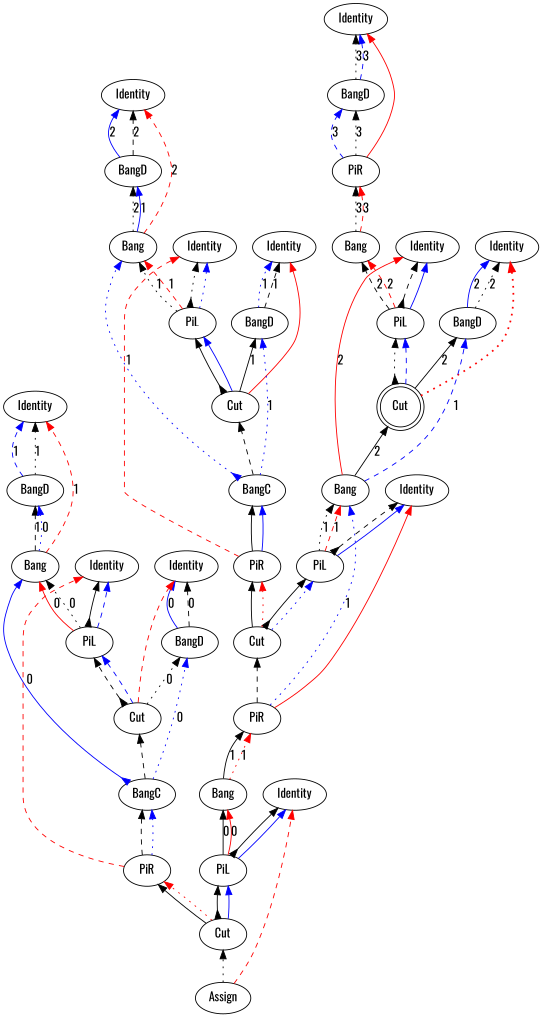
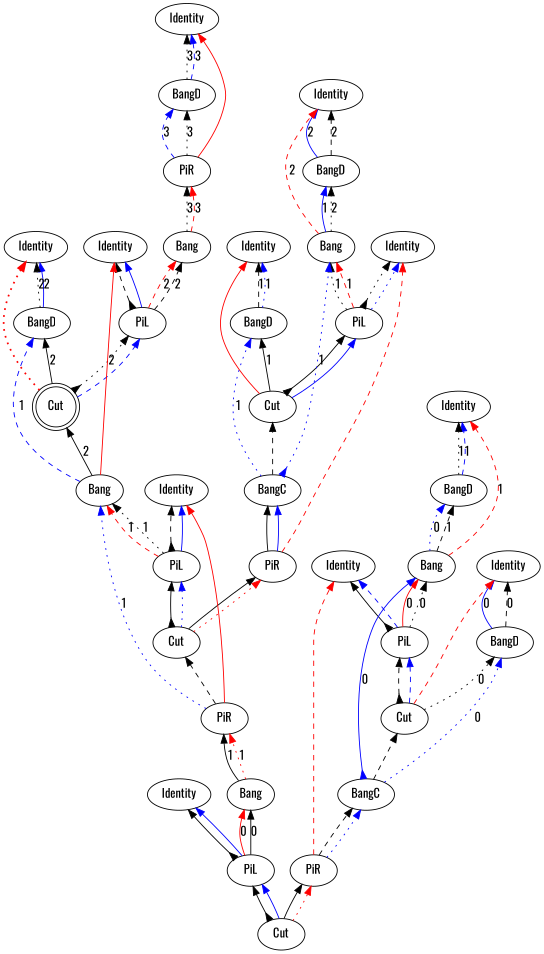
(223, 998) -> none
